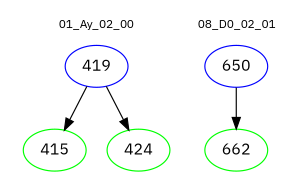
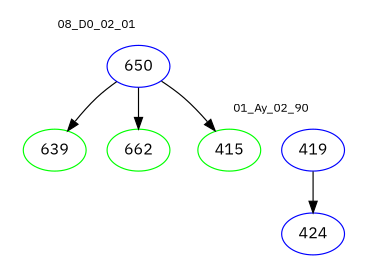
(97, 25) -> (271, 109)
(78, 103) -> (196, 109)
none -> (55, 150)
(139, 150) -> (313, 234)
